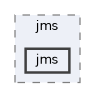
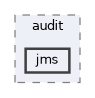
(48, 27) -> (48, 27)
